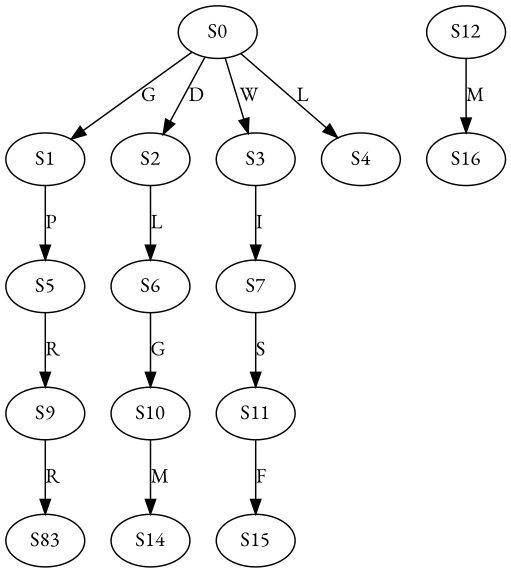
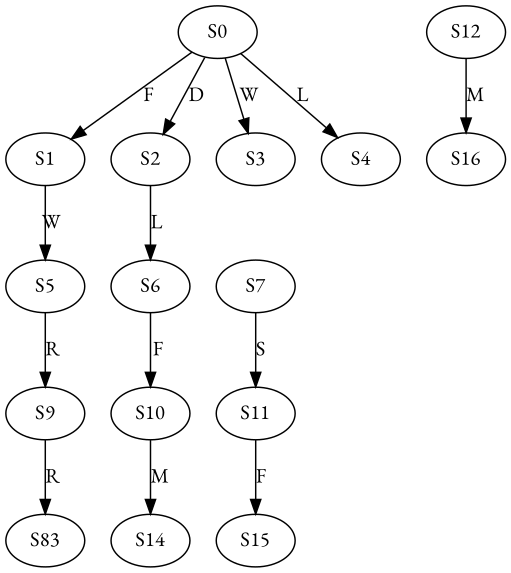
(149, 96) -> (149, 96)
(256, 215) -> none
(51, 223) -> (51, 223)
(159, 350) -> (159, 350)
